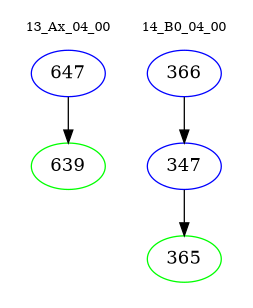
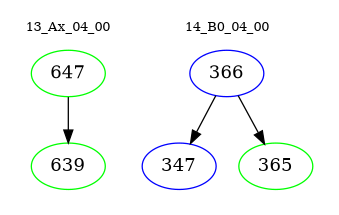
(68, 73) -> (68, 73)
(184, 206) -> (248, 114)
